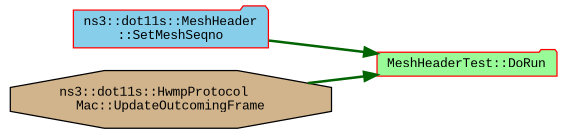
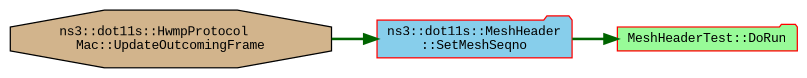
(336, 80) -> (348, 39)
